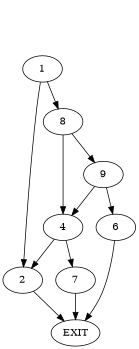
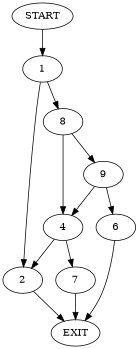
none -> (43, 16)
